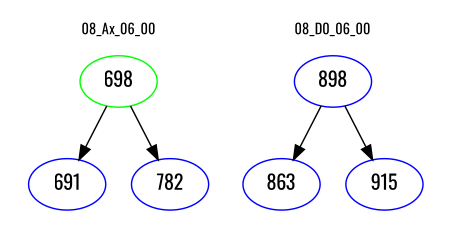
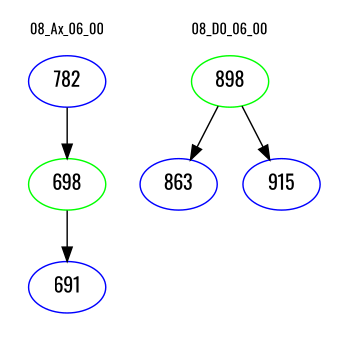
(333, 81) -> (230, 81)
(141, 127) -> (67, 126)
